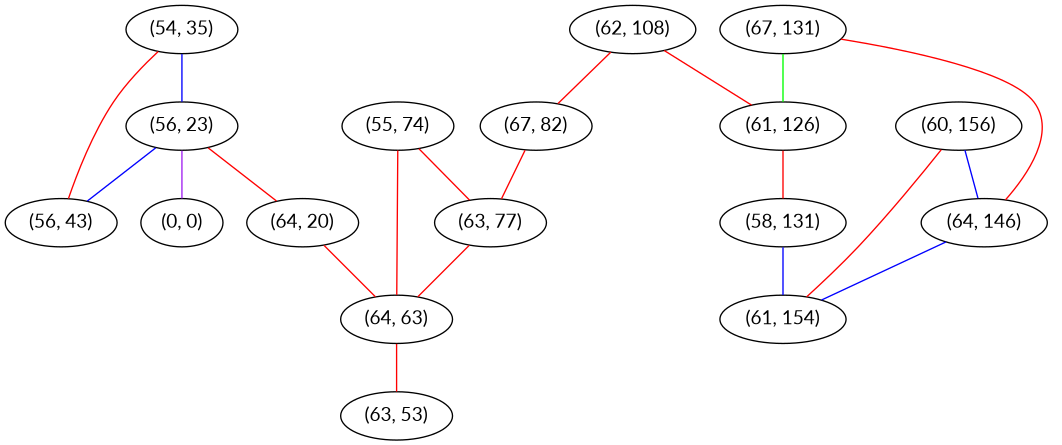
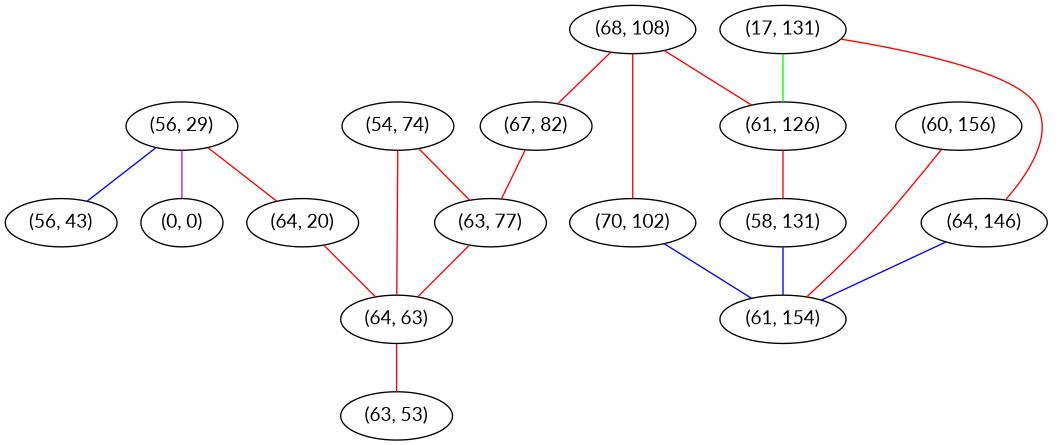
(182, 30) -> none
(633, 30) -> (633, 30)
(783, 30) -> (783, 30)
(182, 126) -> (182, 126)
(398, 126) -> (398, 126)
(971, 174) -> none
none -> (633, 223)
